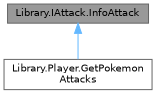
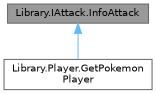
(78, 75) -> (78, 75)
